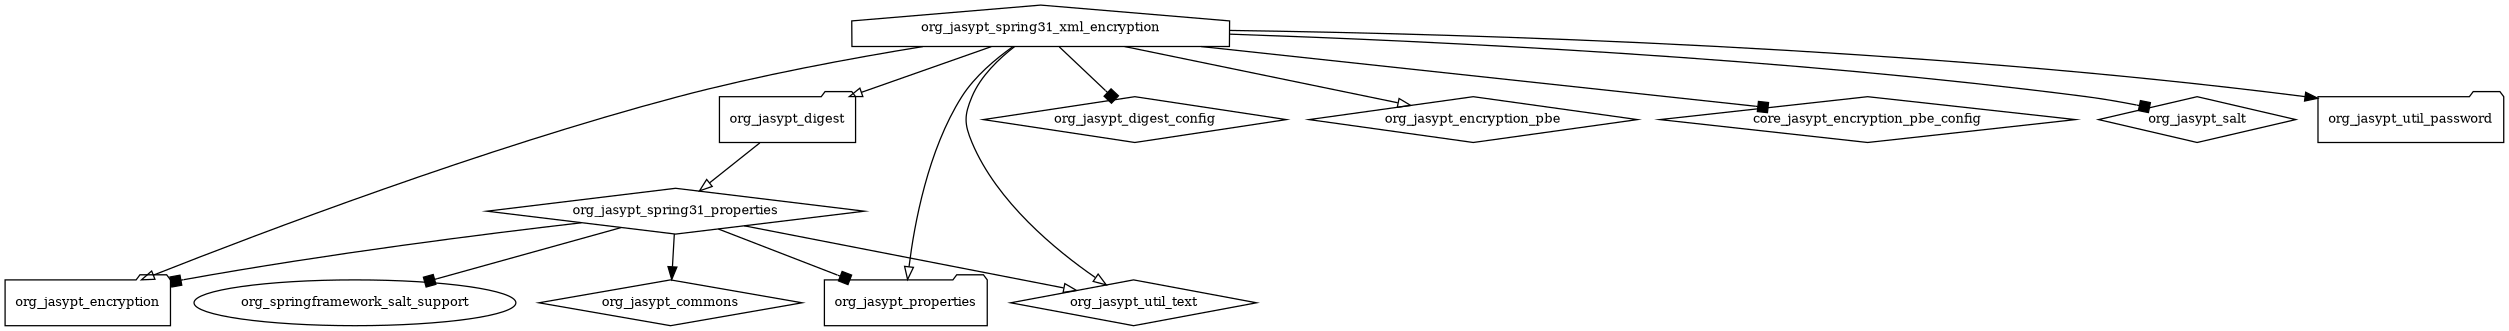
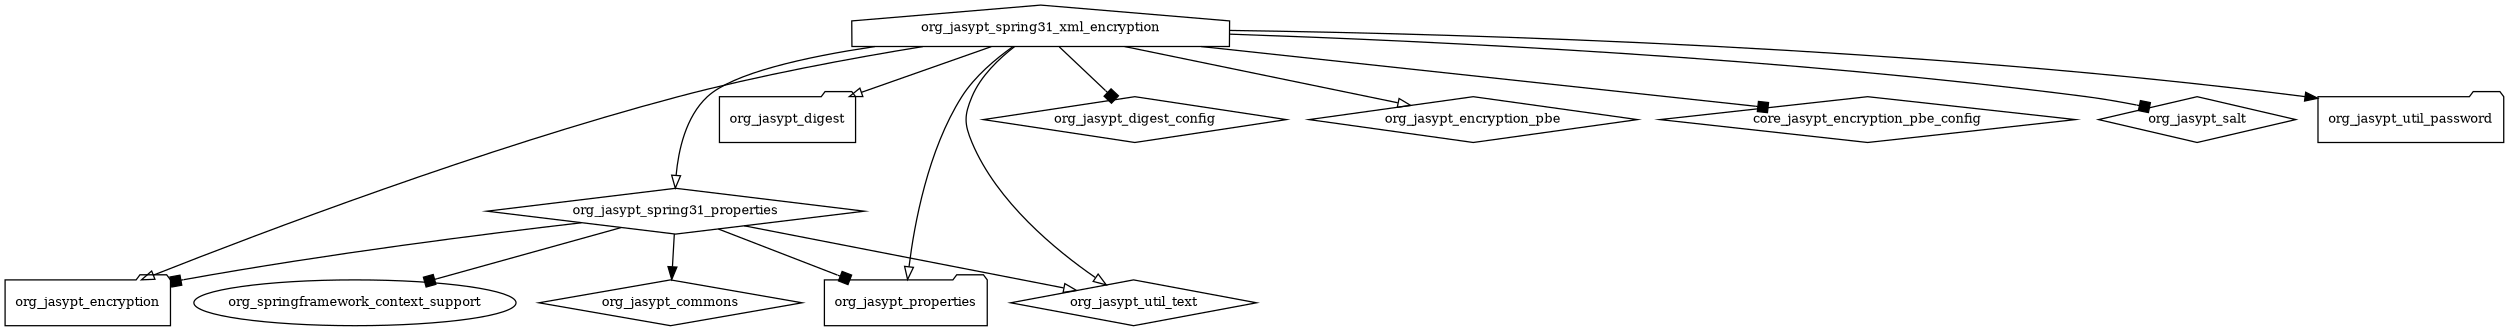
(735, 163) -> (785, 64)
(355, 303) -> (355, 303)
